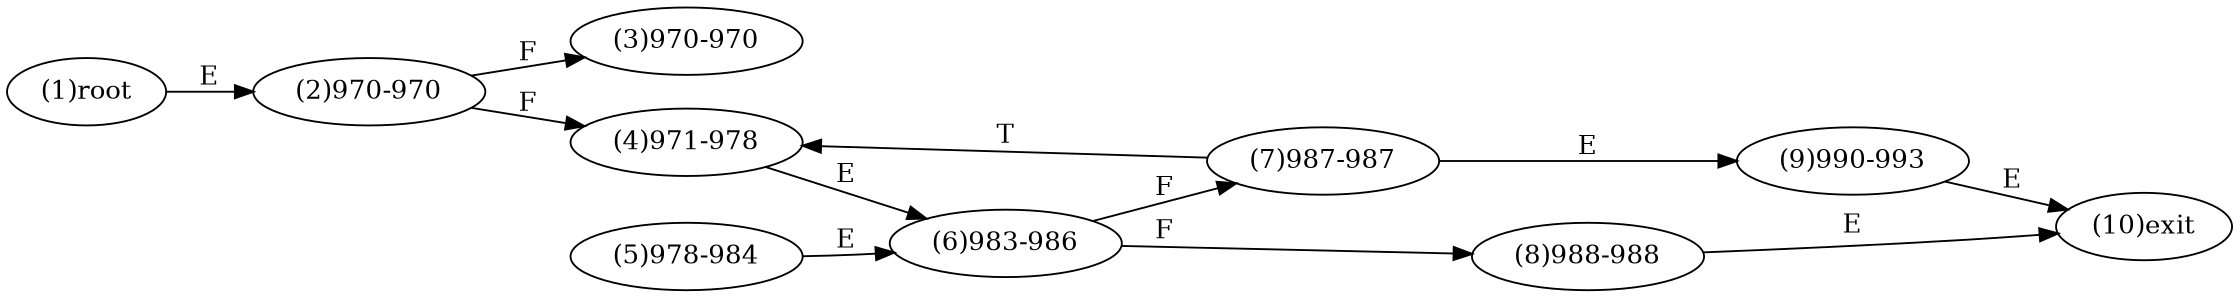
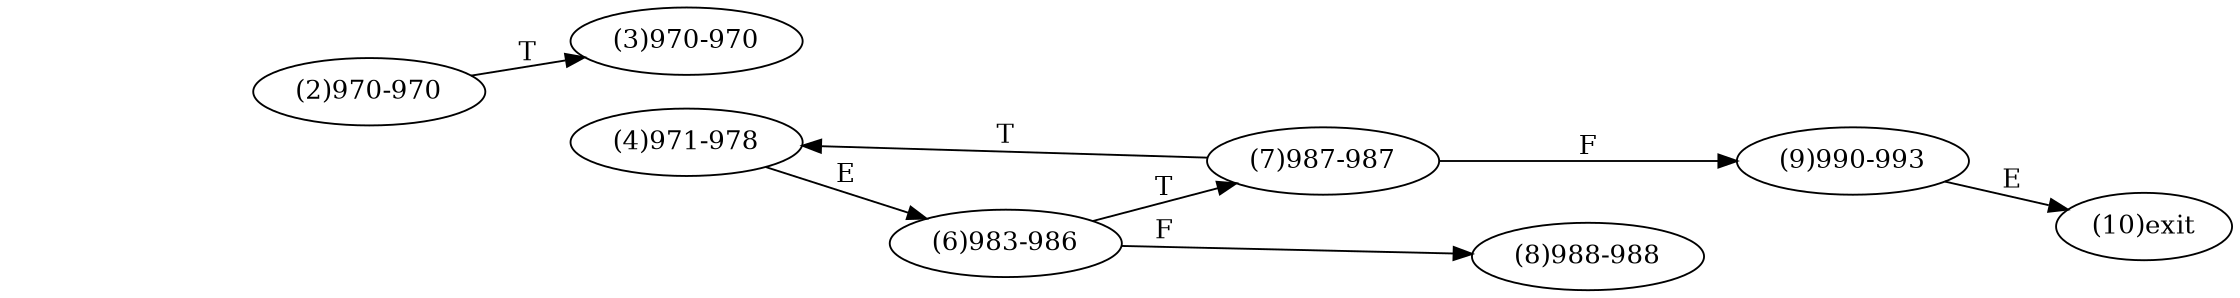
(528, 53) -> (528, 53)
(87, 92) -> none
(518, 115) -> none
(1588, 147) -> (1588, 147)
(1164, 188) -> (1164, 188)
(1871, 245) -> none
(687, 256) -> none
